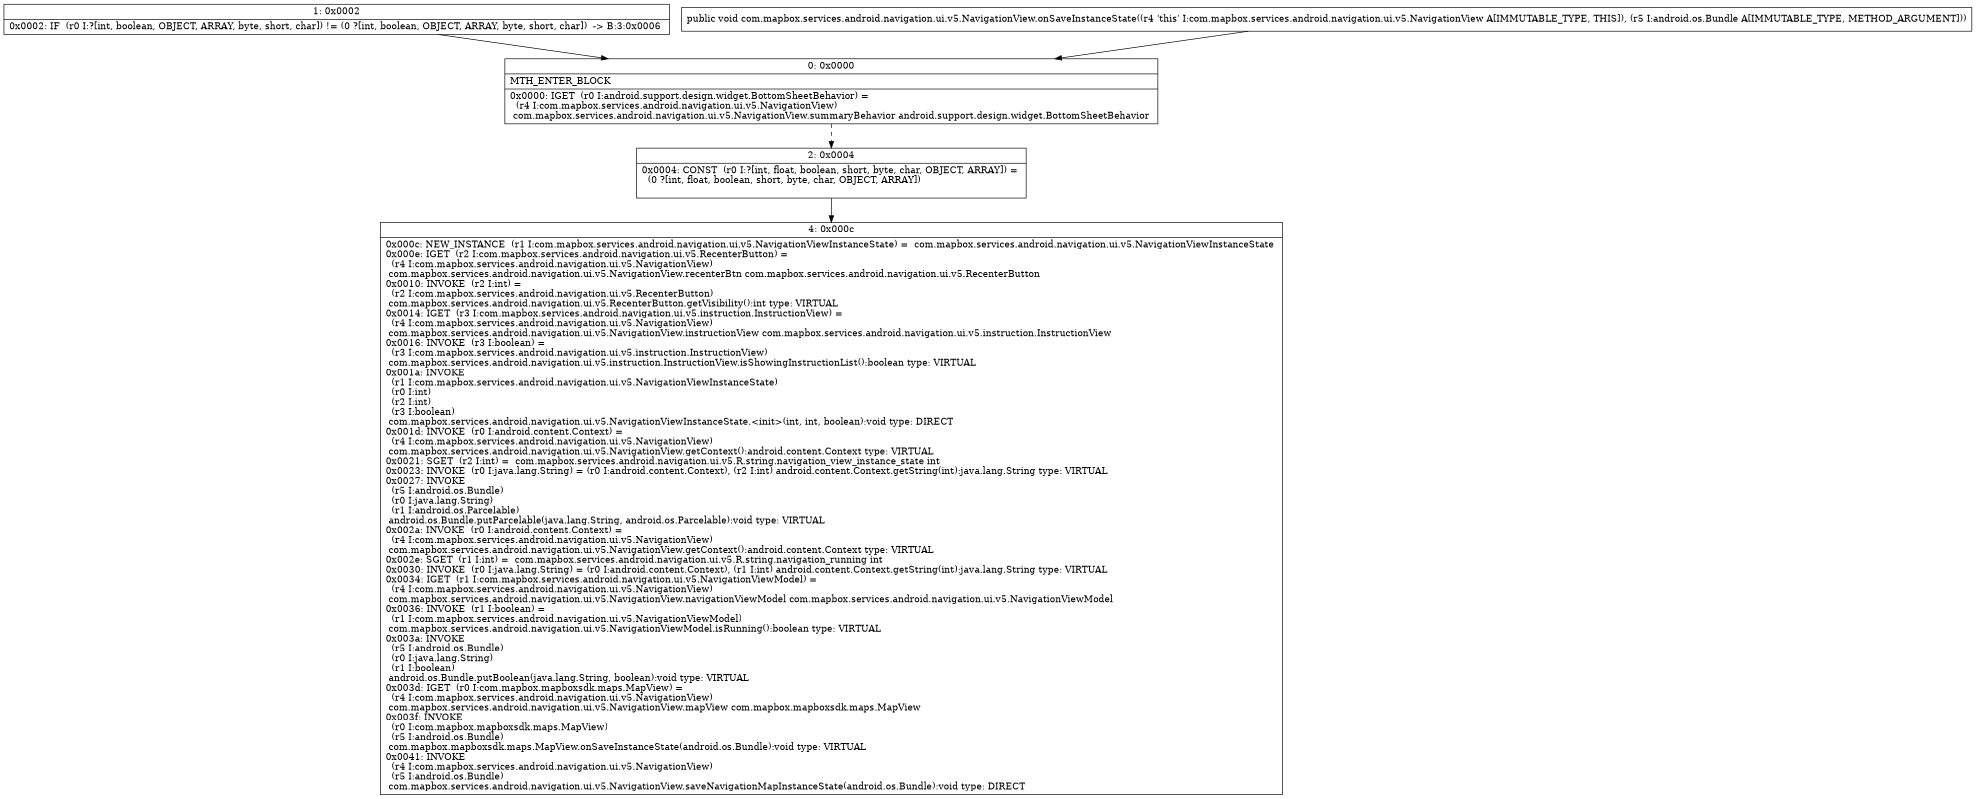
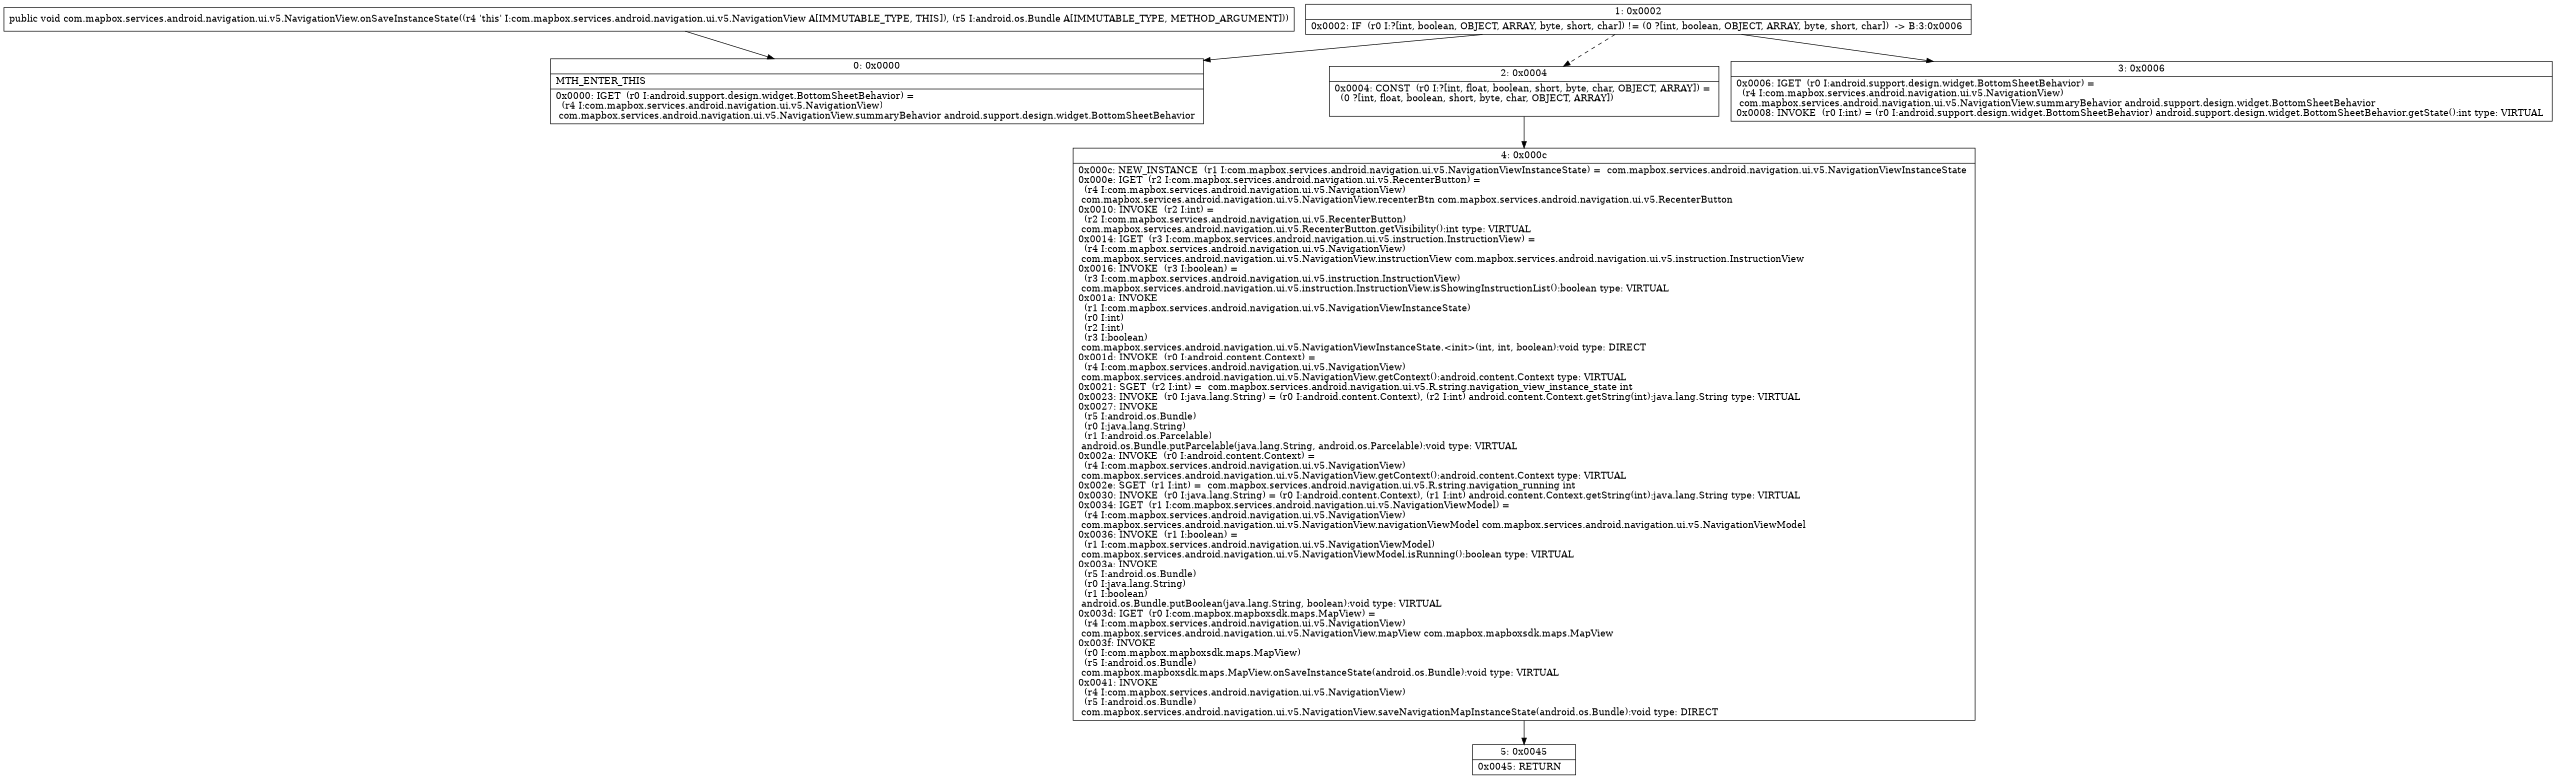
(561, 81) -> (601, 81)
none -> (2142, 91)
(831, 133) -> (1592, 49)
none -> (1524, 760)
